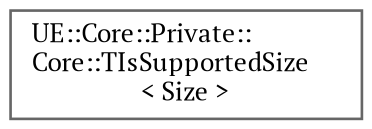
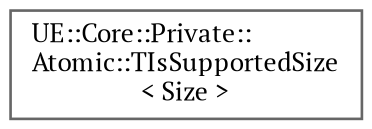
(186, 65) -> (186, 65)
